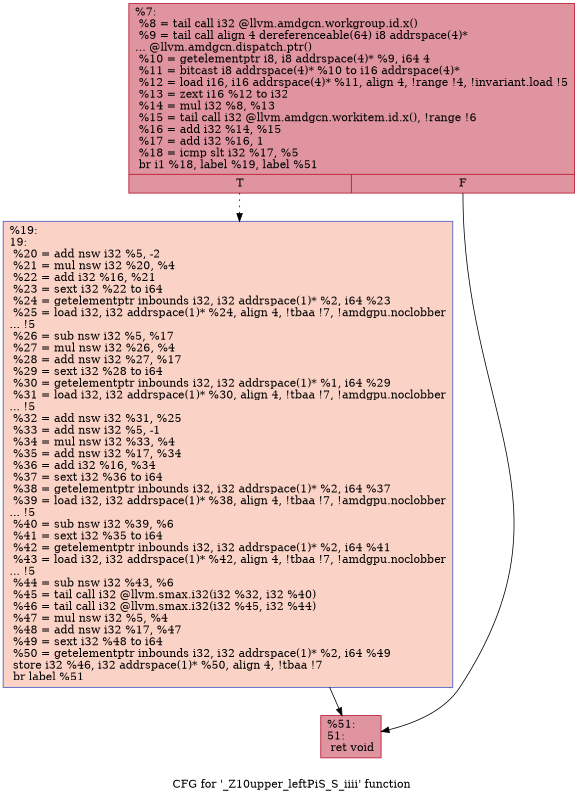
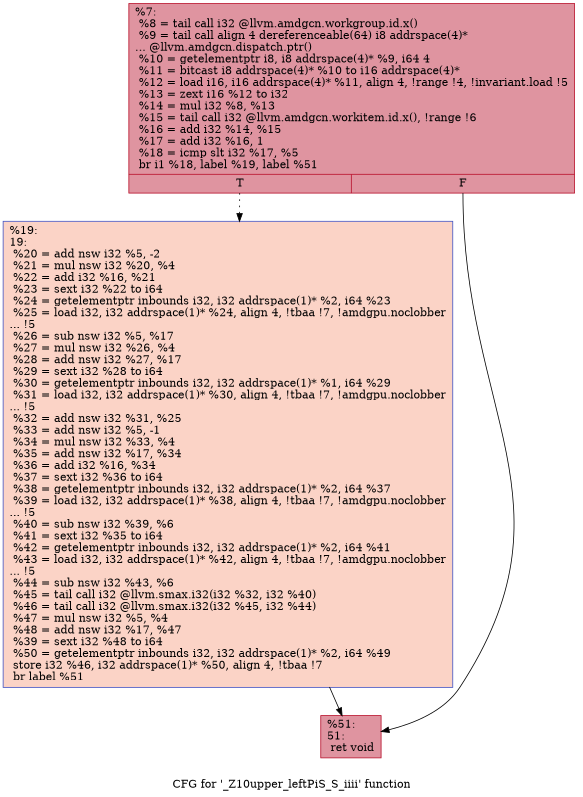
(86, 642) -> (86, 642)
